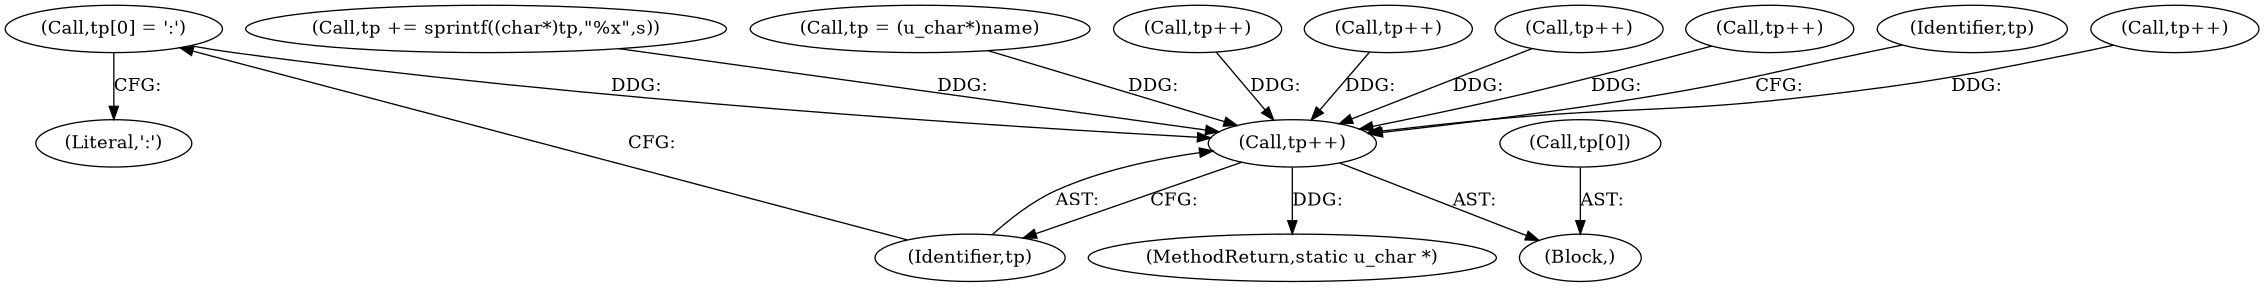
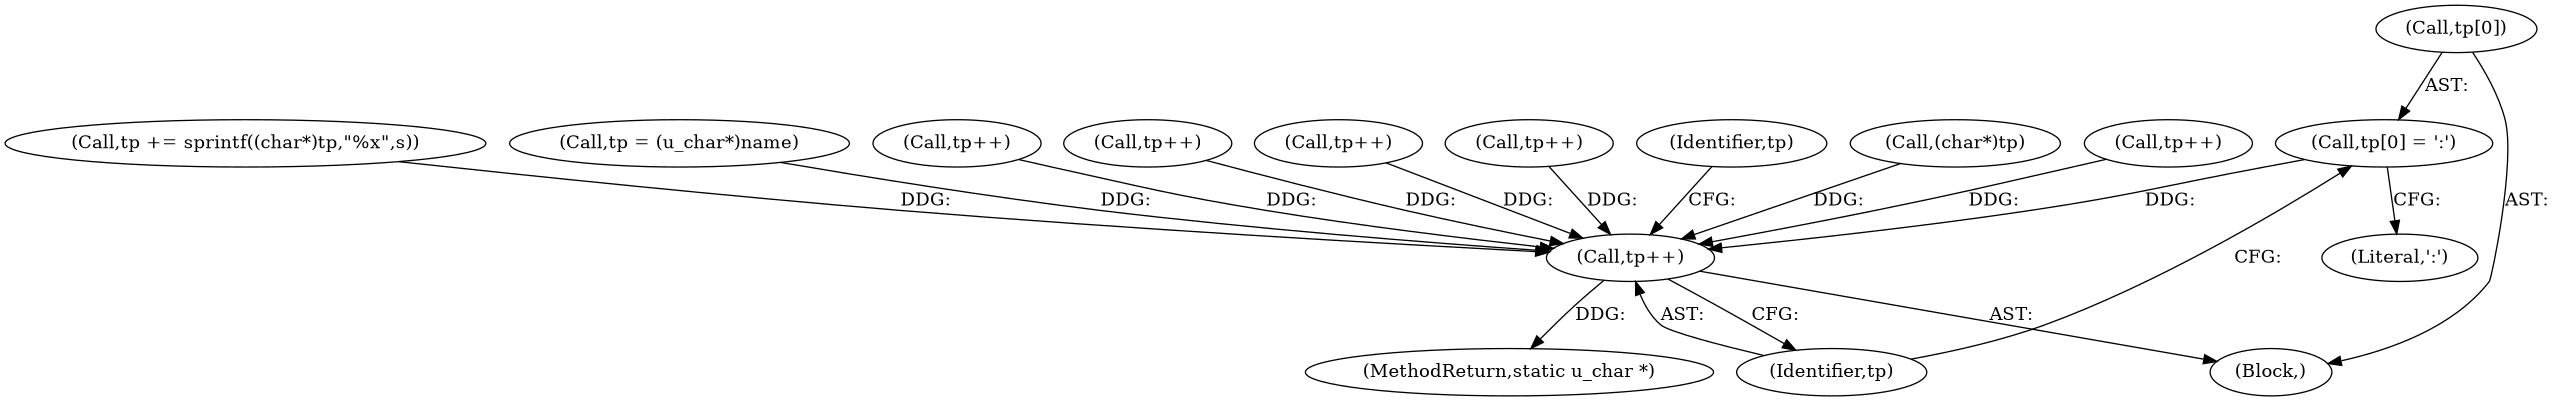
none -> (2424, 80)
none -> (1955, 143)
